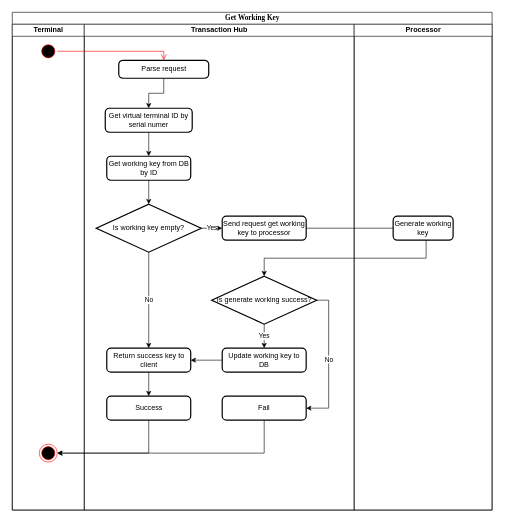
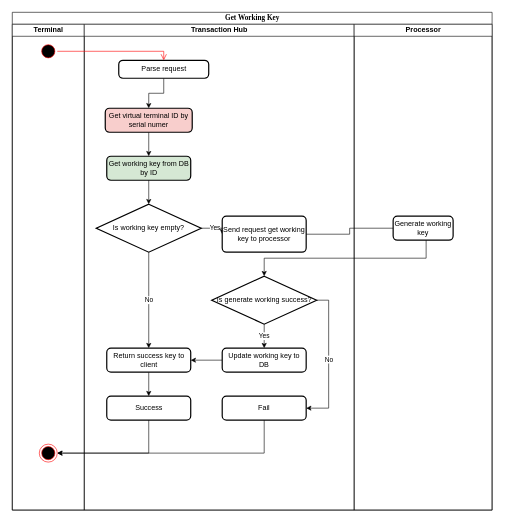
(149, 120) -> (149, 120)
(149, 168) -> (149, 168)
(264, 228) -> (264, 234)
